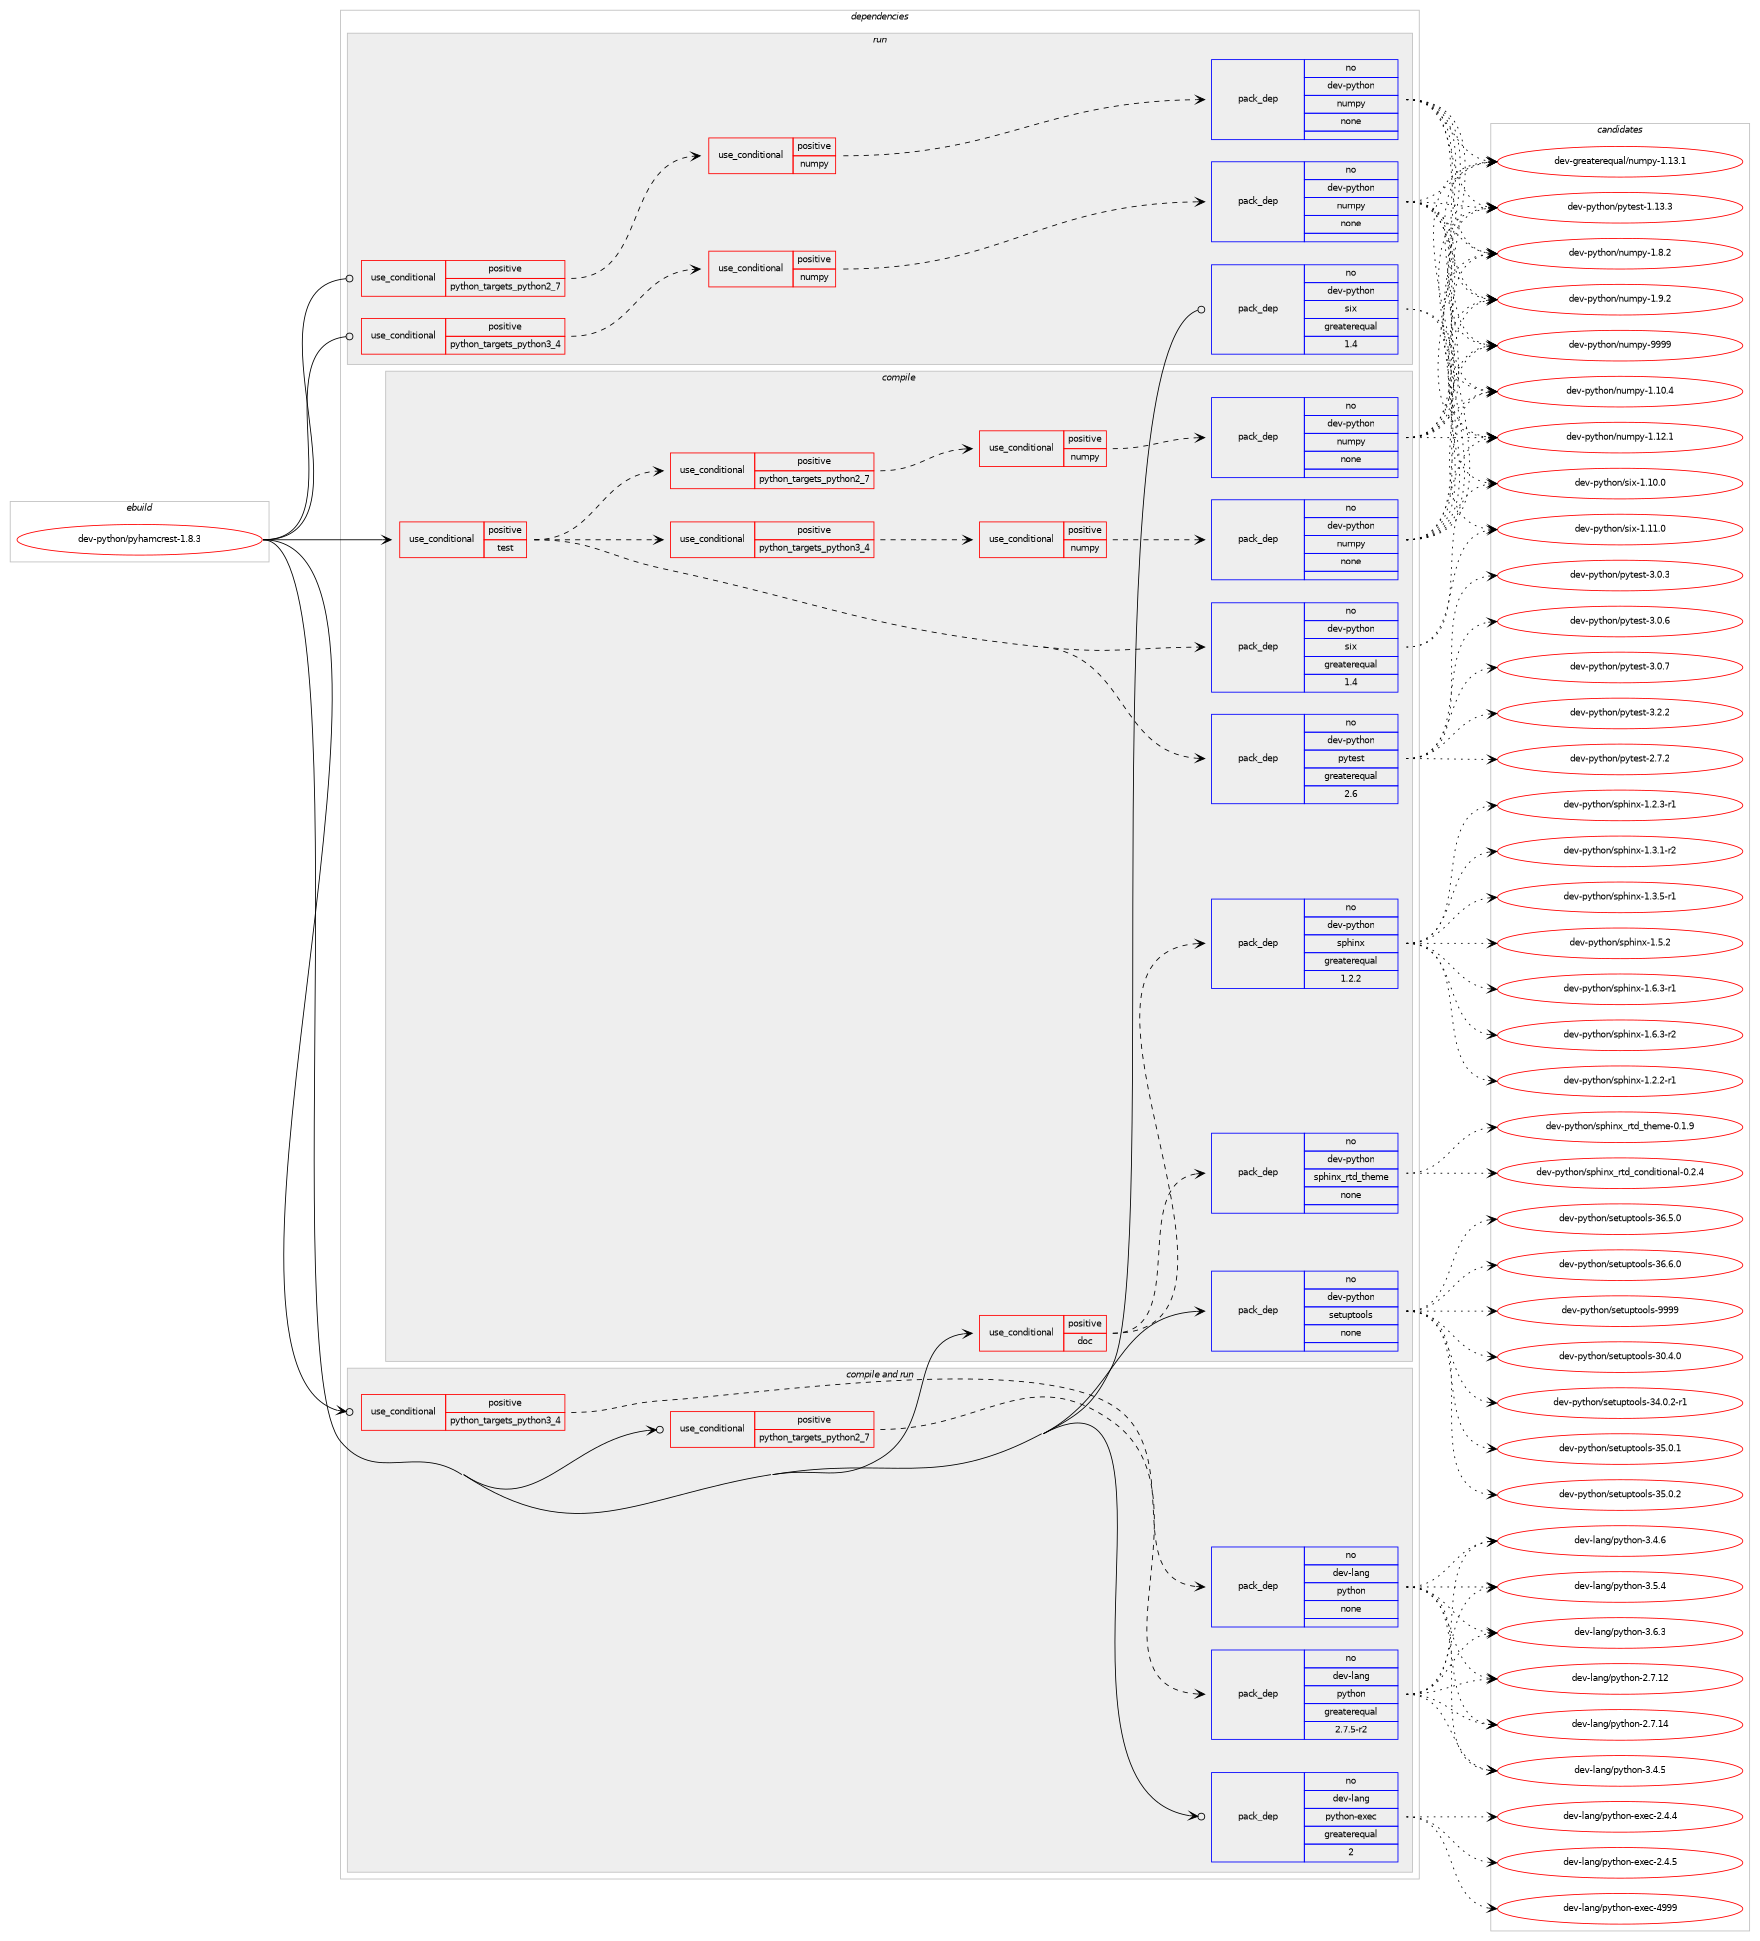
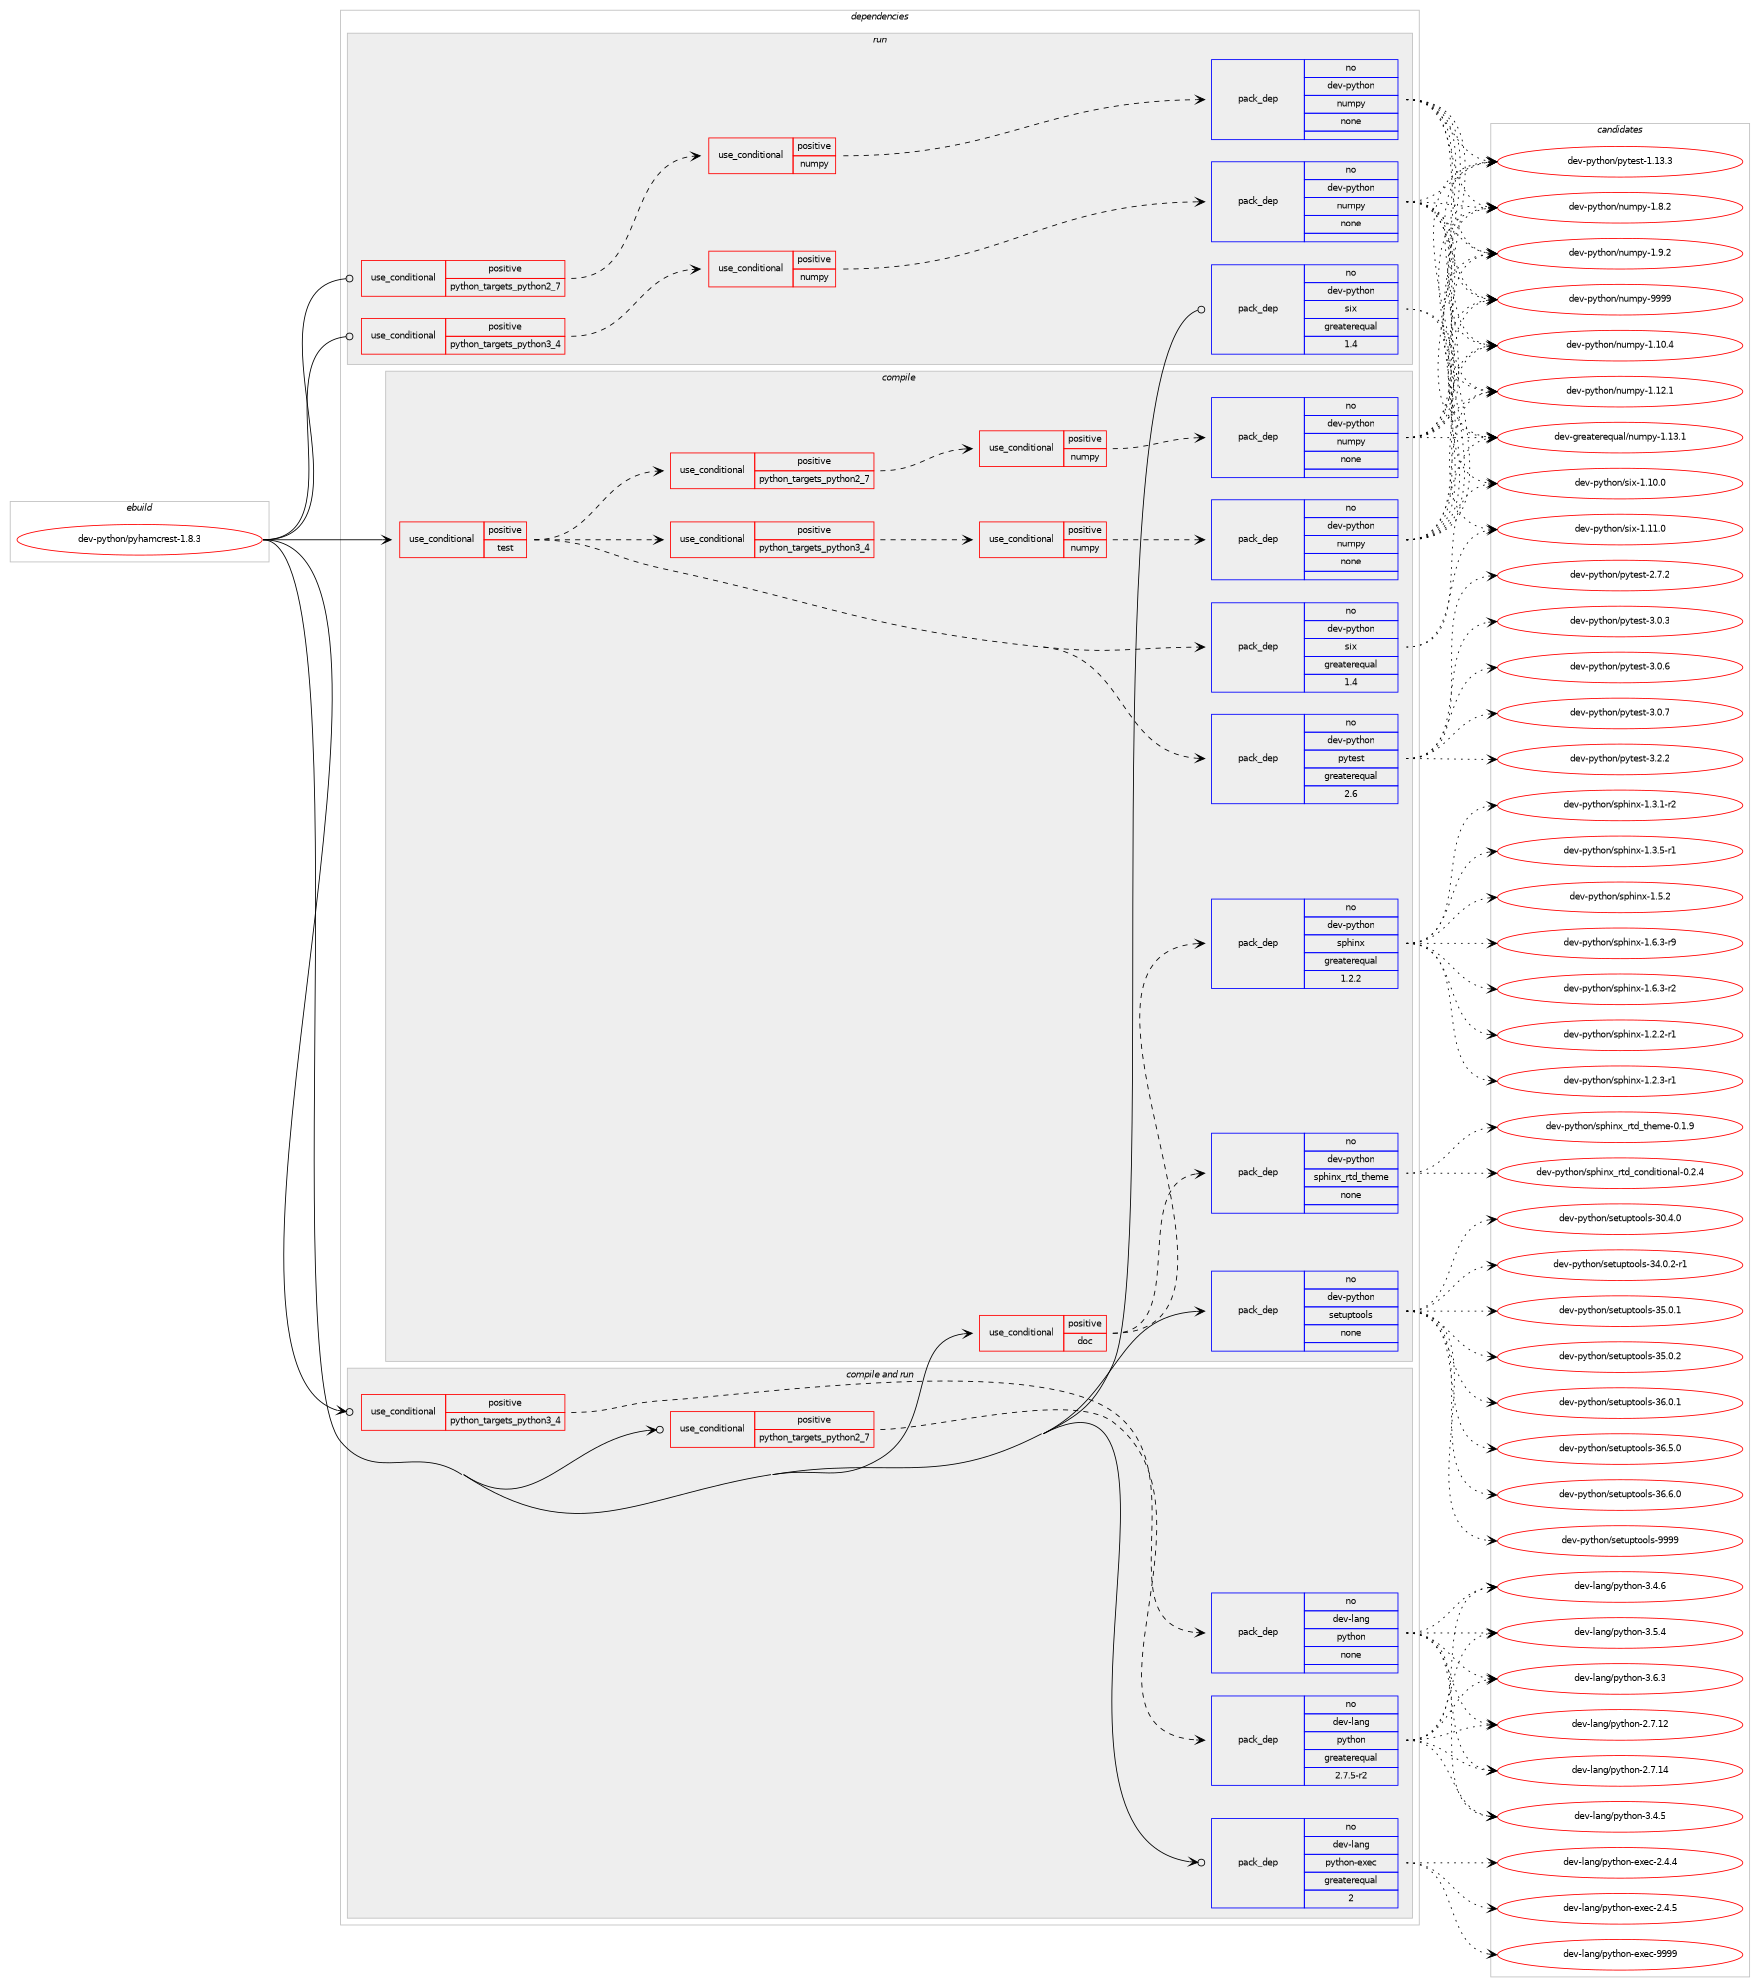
(1620, 989) -> (1620, 943)
none -> (1620, 1403)
(1620, 1909) -> (1620, 1955)
